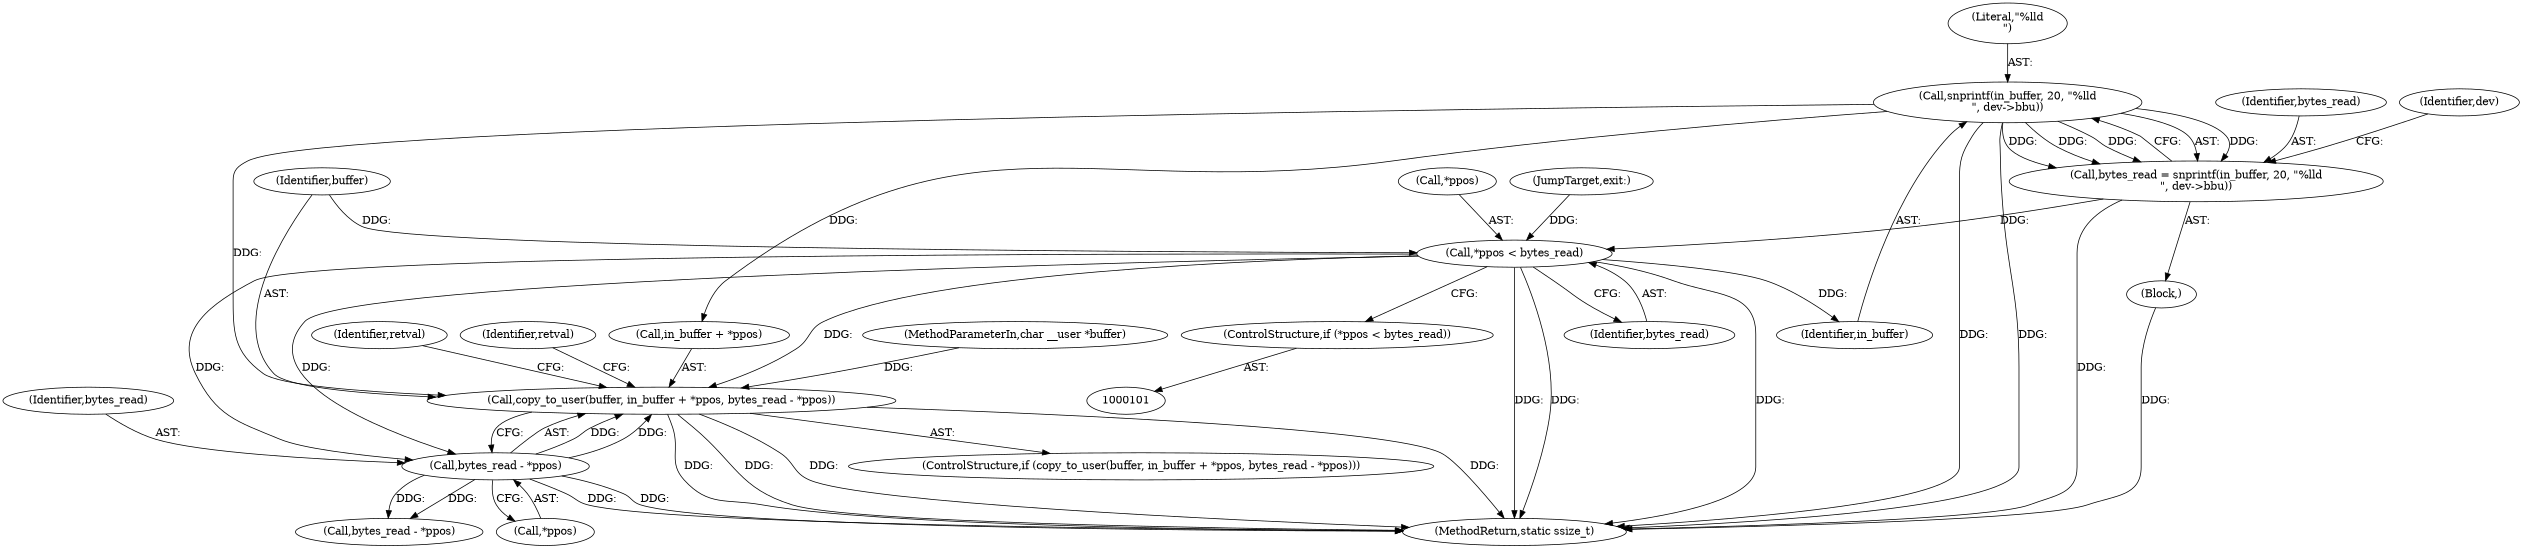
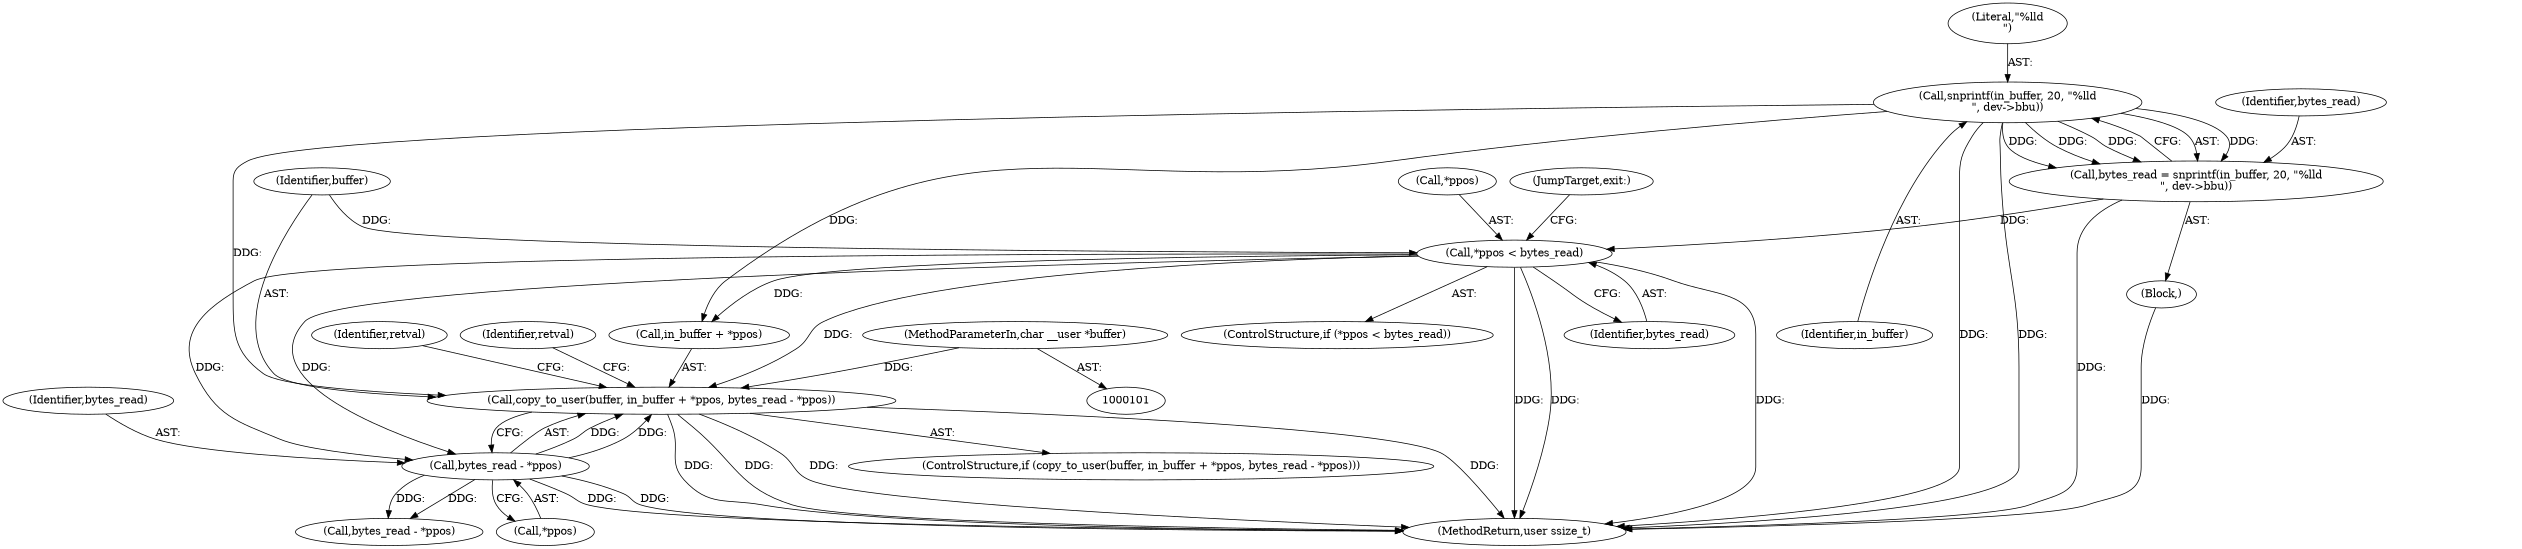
(2459, 102) -> none
(1565, 221) -> (1565, 221)
(1723, 272) -> (1061, 260)
(1466, 294) -> (1466, 294)
(1229, 369) -> (1069, 367)
(1514, 532) -> (1514, 532)
